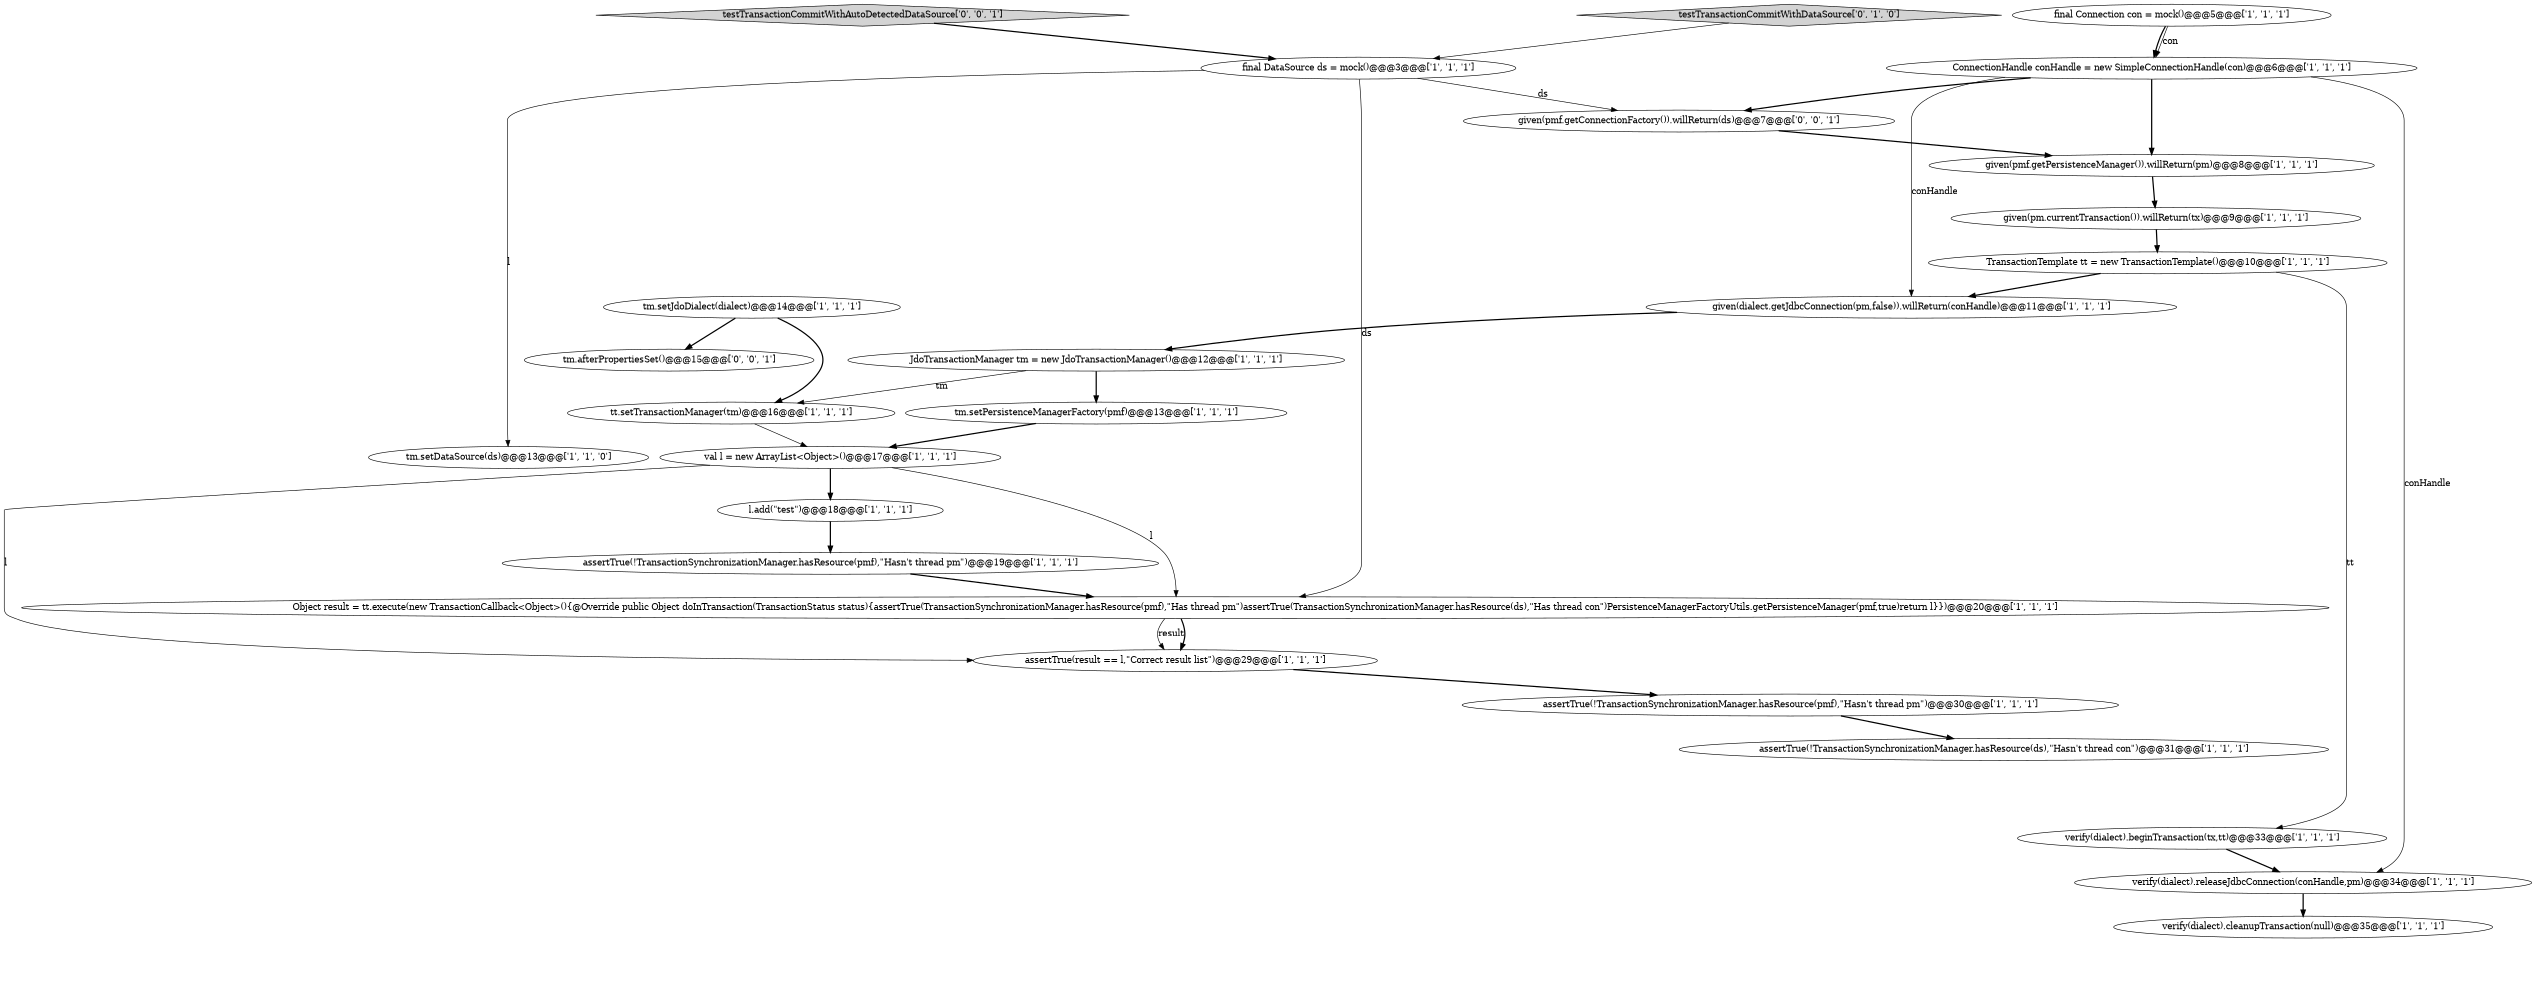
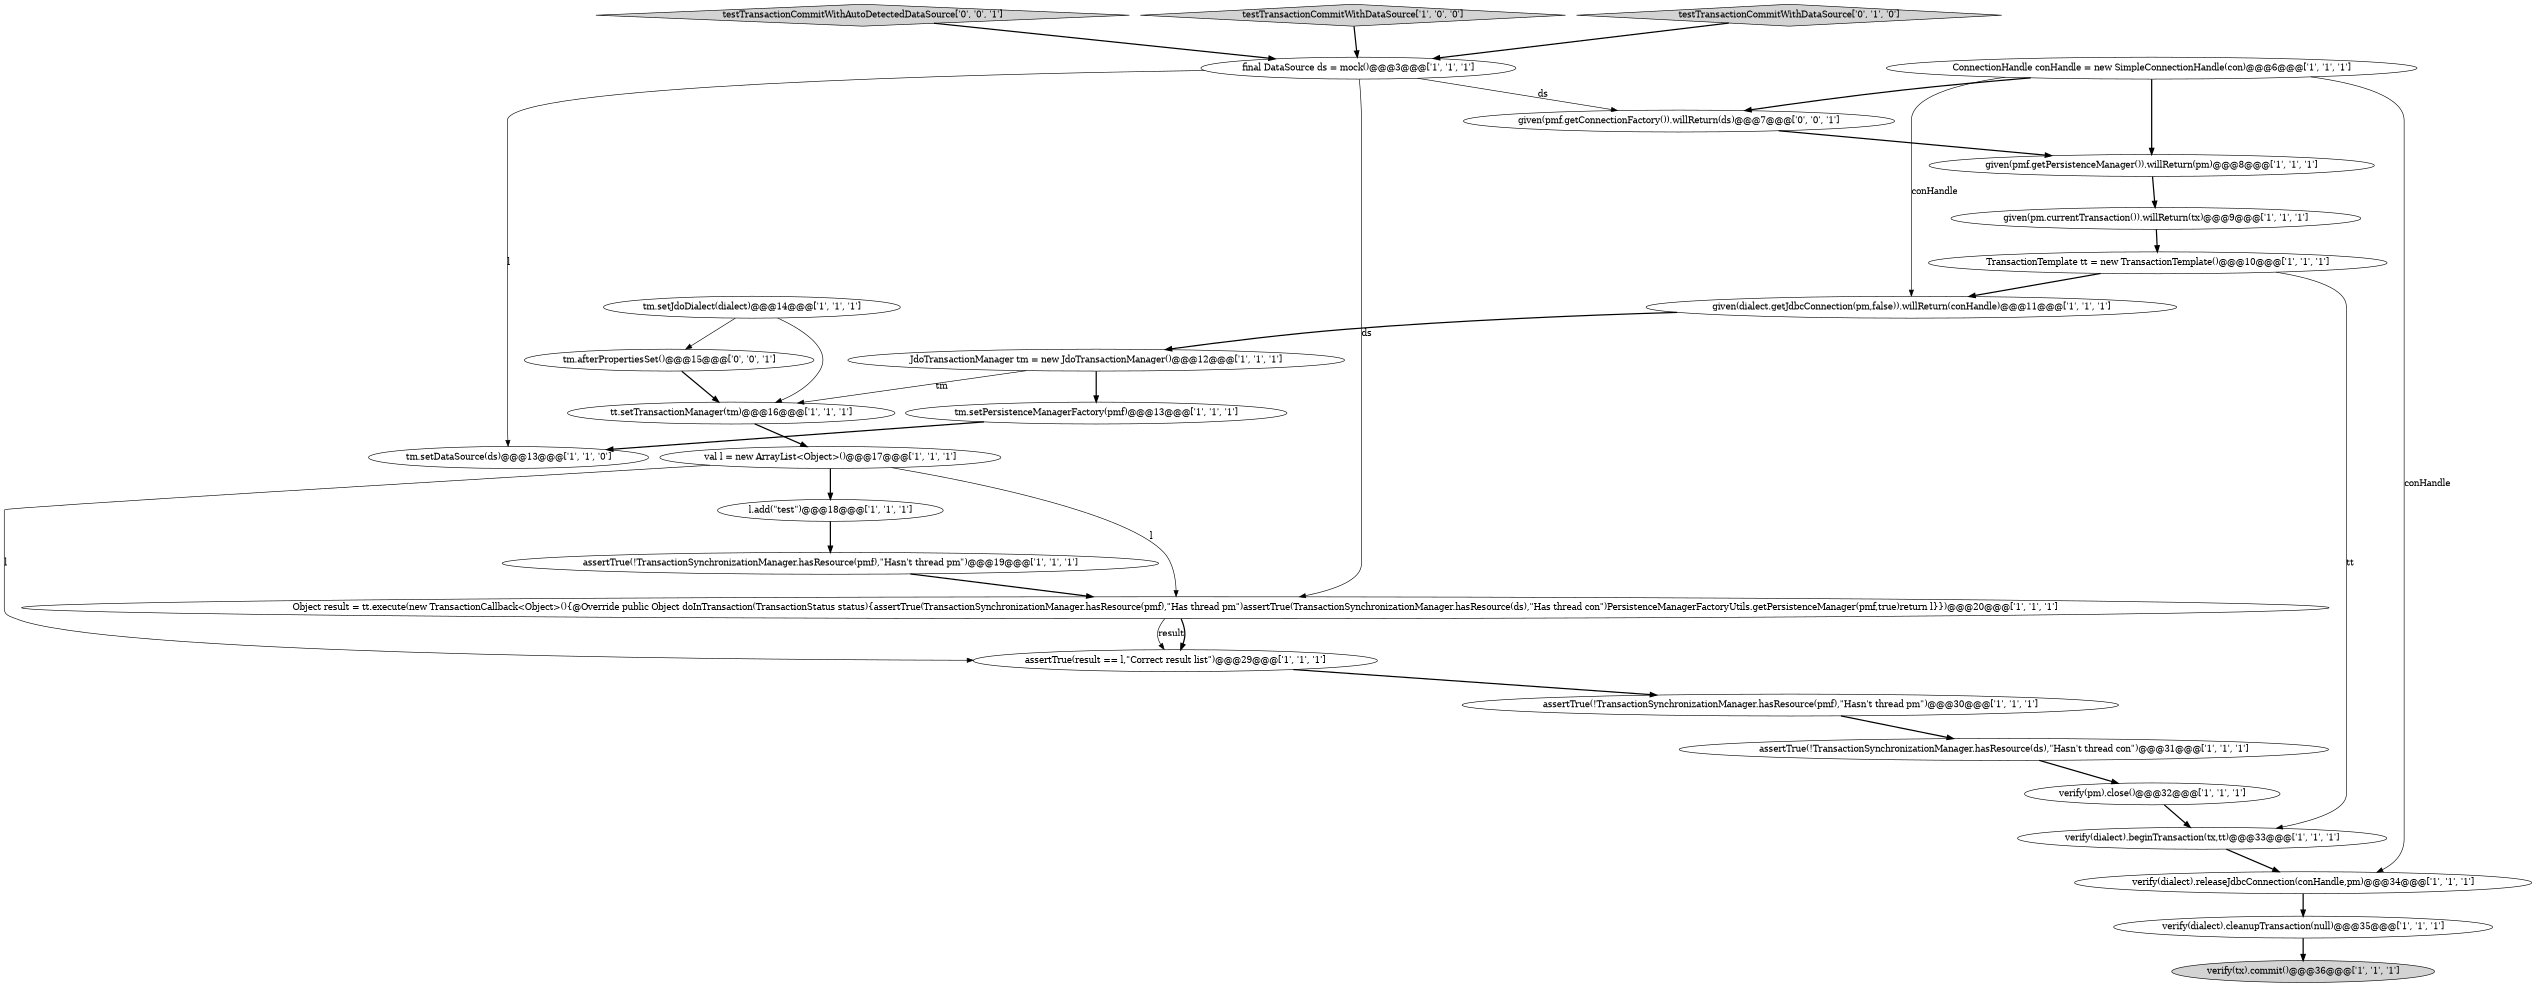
none -> (1353, 15)
(2172, 15) -> none
(1584, 40) -> (1584, 40)
(713, 332) -> (713, 332)
(822, 358) -> (822, 358)
none -> (698, 385)
(778, 434) -> (776, 433)
(966, 435) -> (798, 436)
none -> (2152, 794)
none -> (2303, 972)
